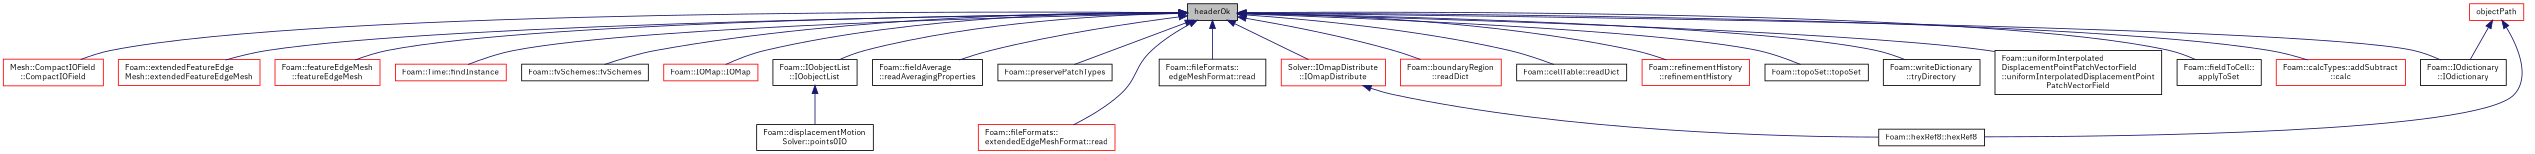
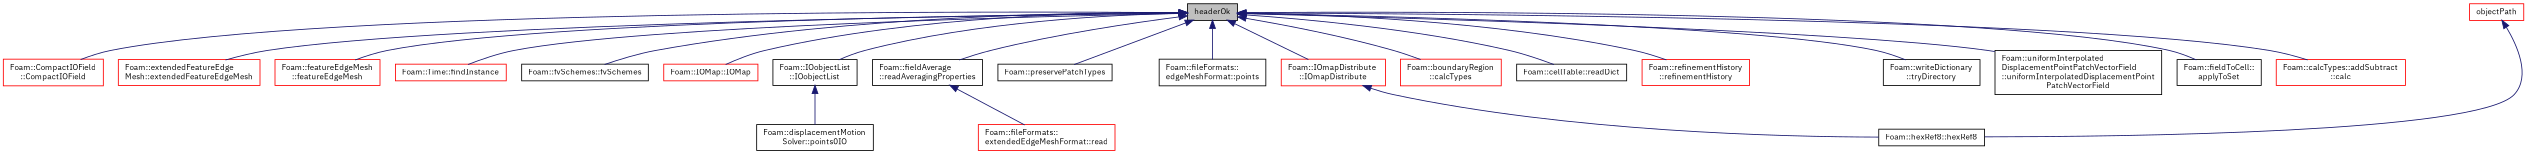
(53, 72) -> (53, 72)
(1212, 72) -> (1212, 72)
(1333, 72) -> (1333, 72)
(1451, 72) -> (1451, 72)
(1817, 72) -> none
(2463, 72) -> none
(1134, 77) -> (991, 107)
